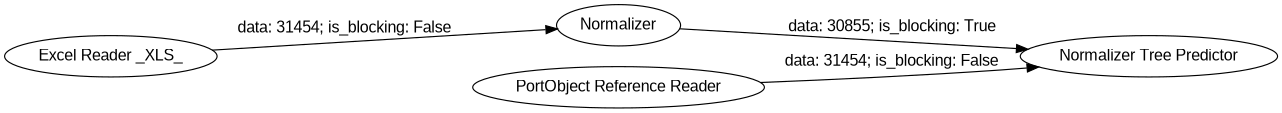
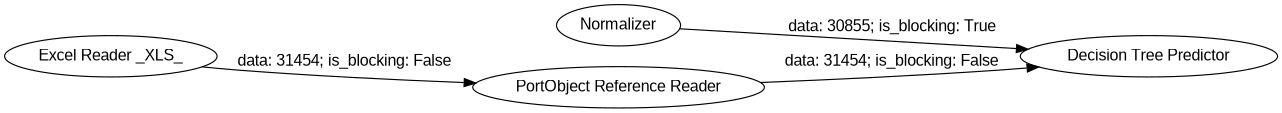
(379, 40) -> (333, 76)
(1149, 56) -> (1149, 56)
